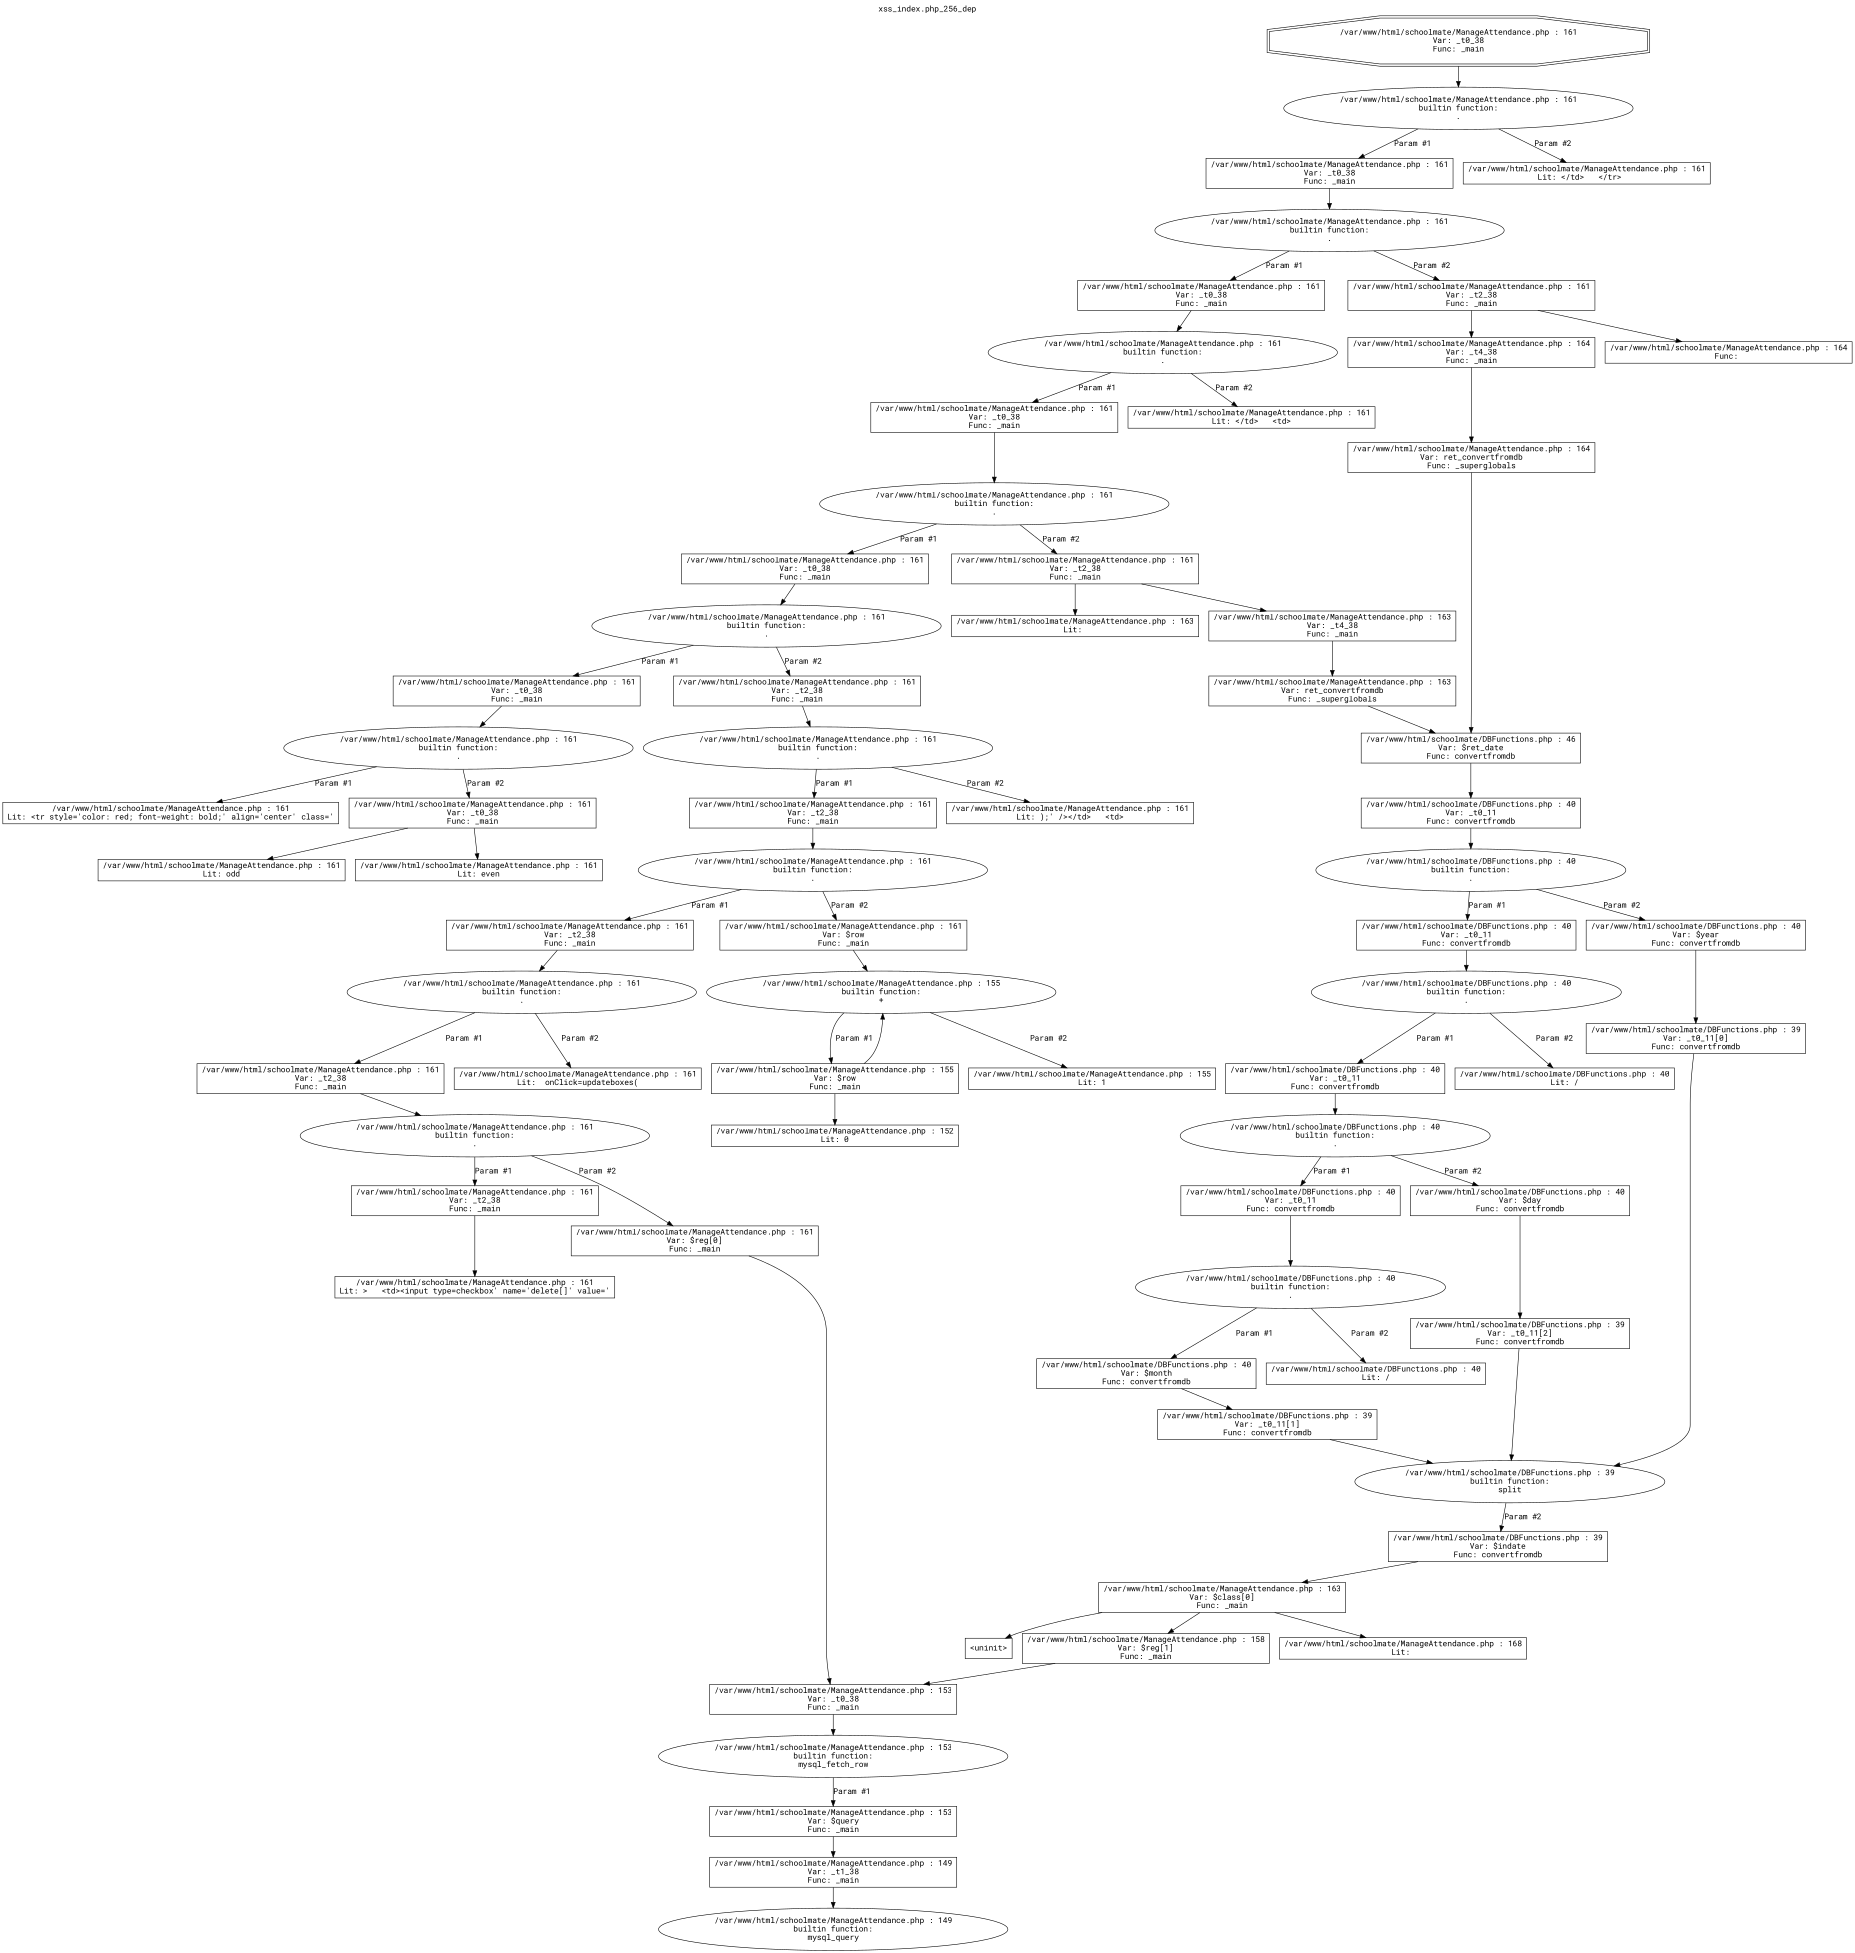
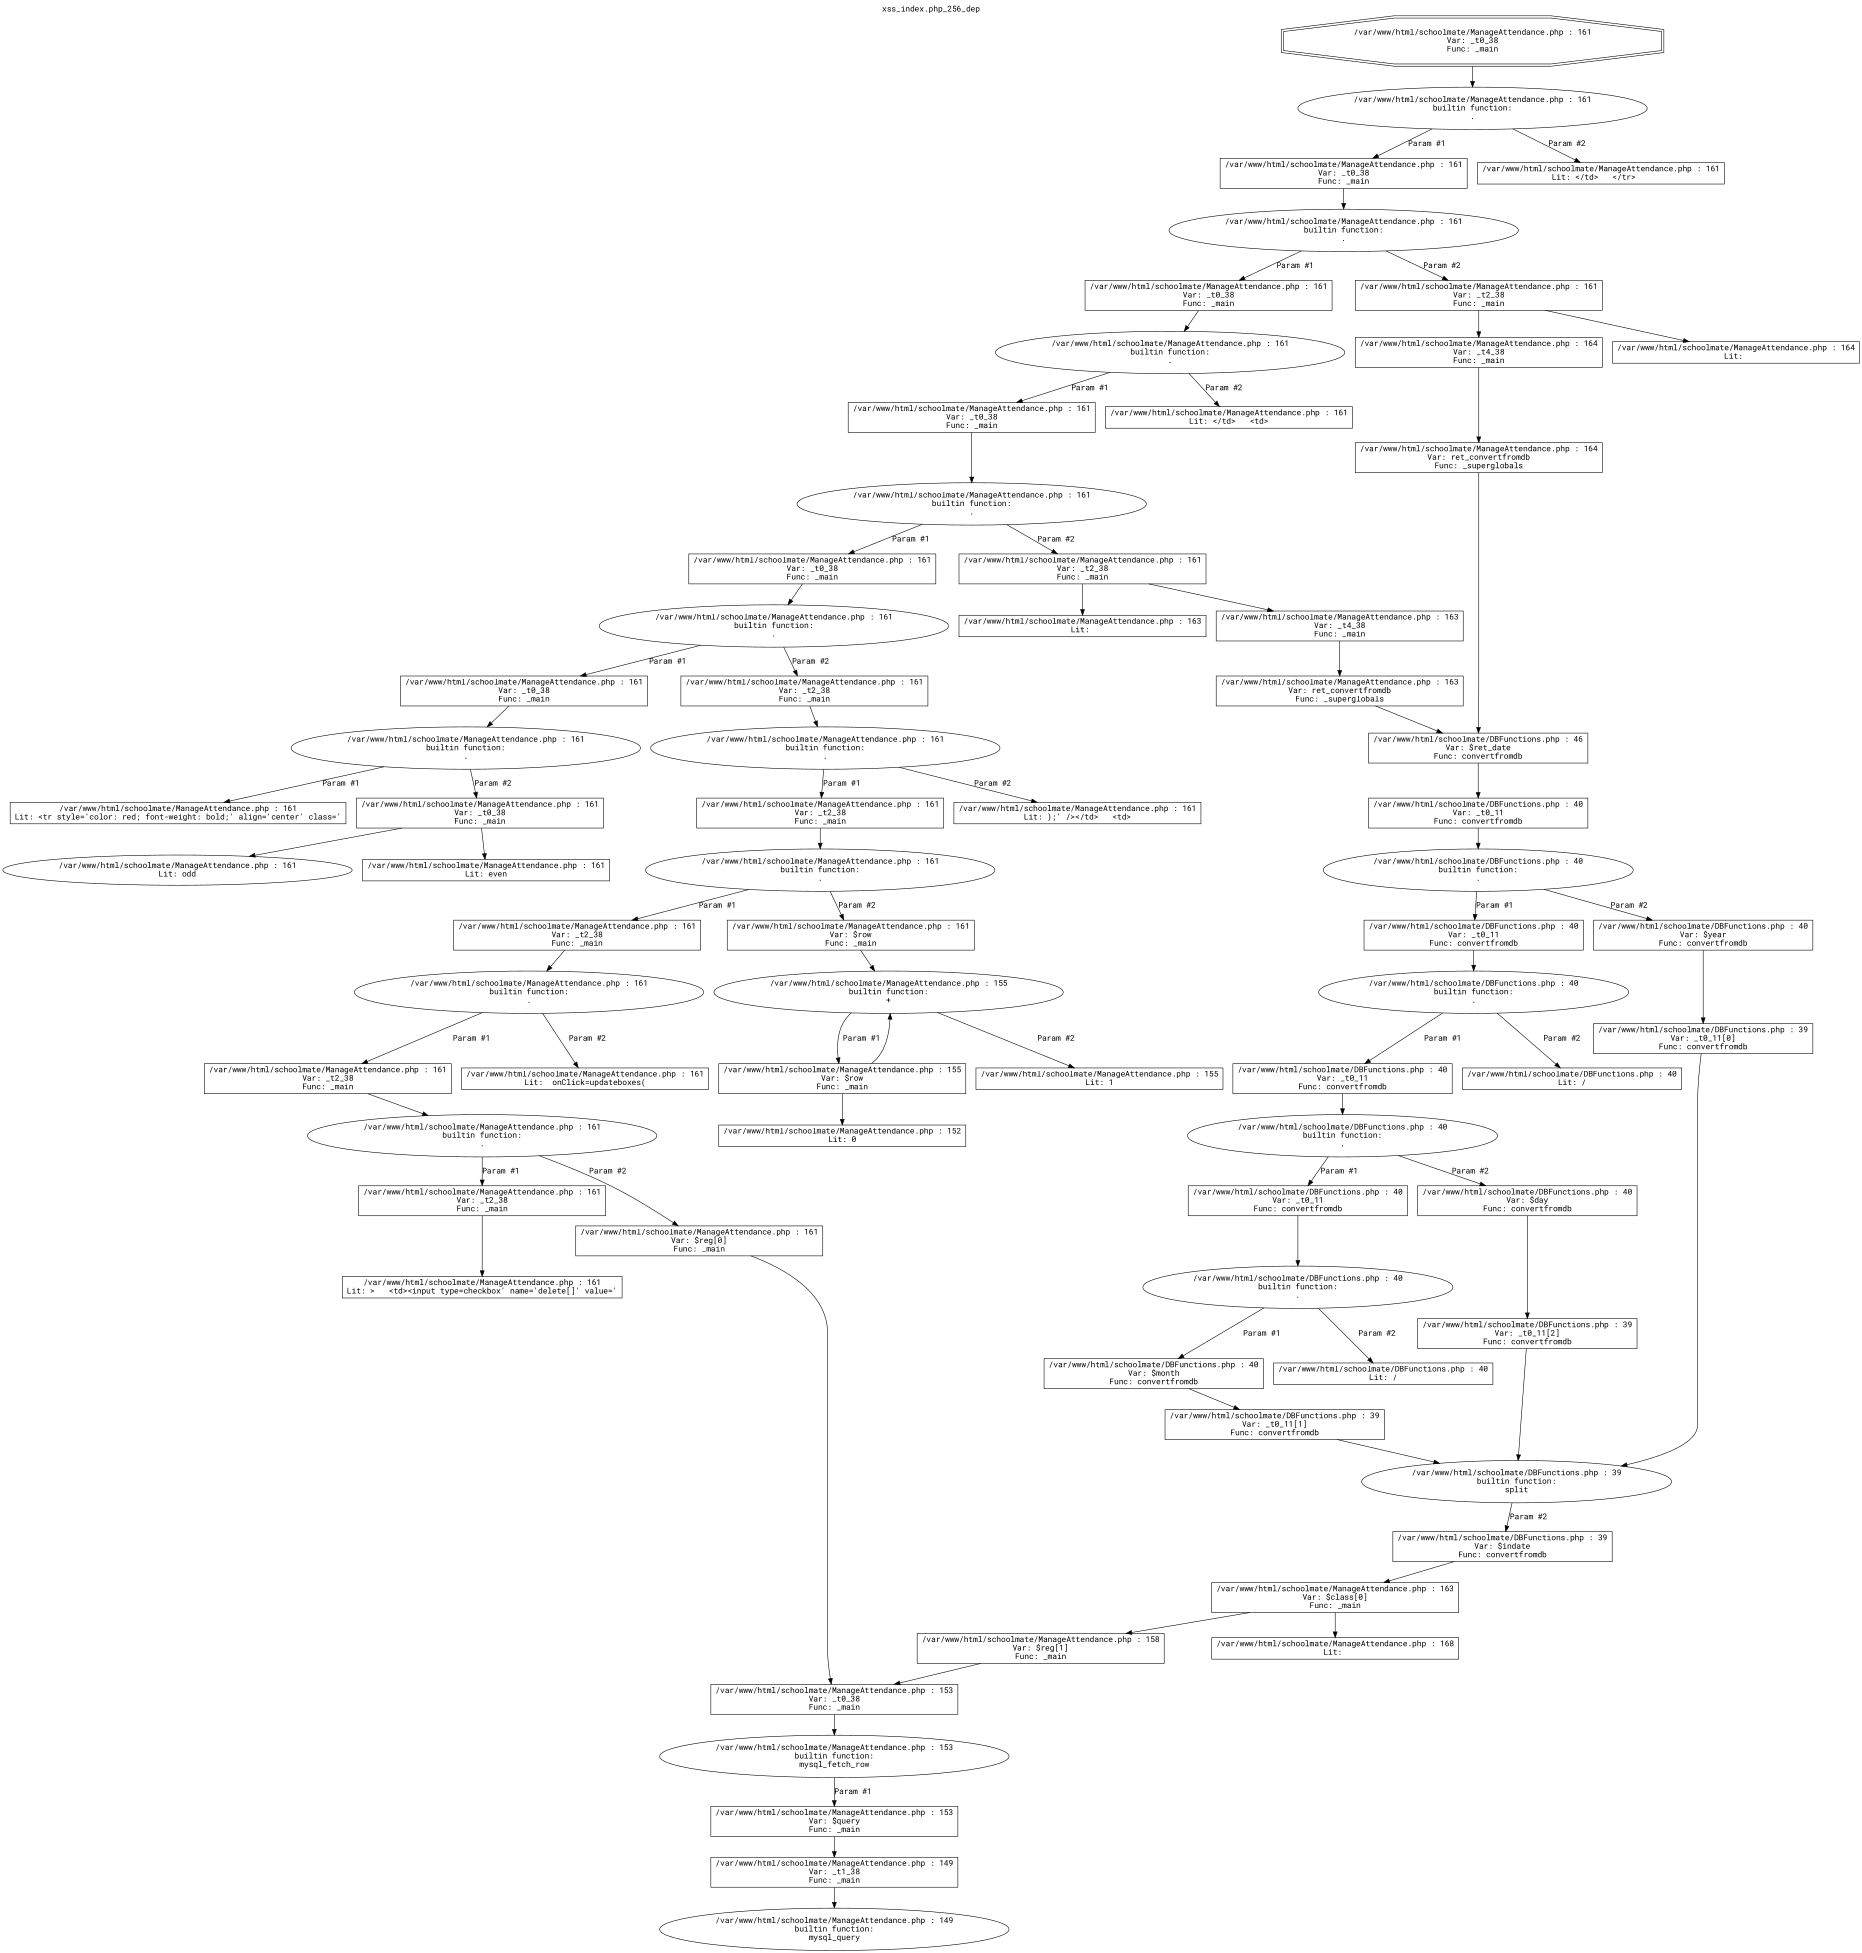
(1729, 352) -> (1736, 352)
(222, 870) -> (178, 870)
(989, 1648) -> none
